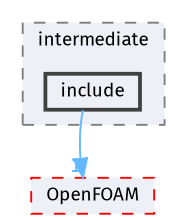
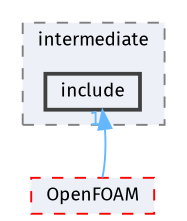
(80, 137) -> (105, 154)
